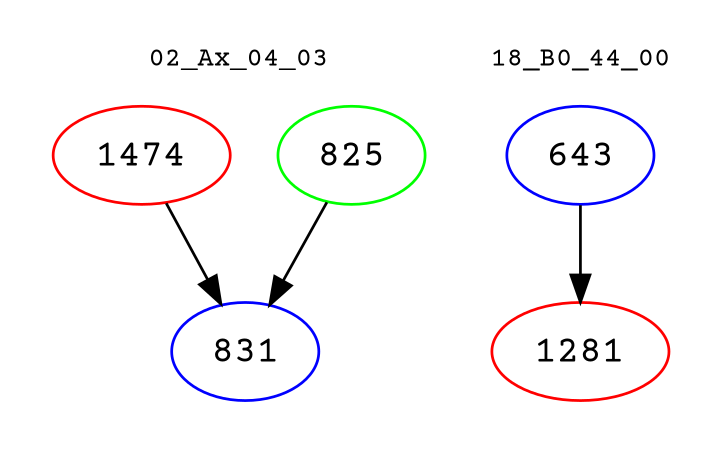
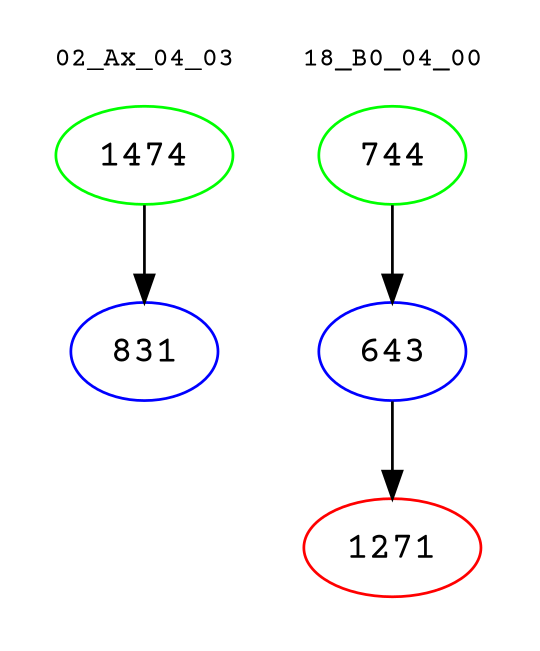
(582, 59) -> (394, 59)
(142, 155) -> (144, 155)
(352, 155) -> none
none -> (392, 155)
(580, 352) -> (392, 548)
